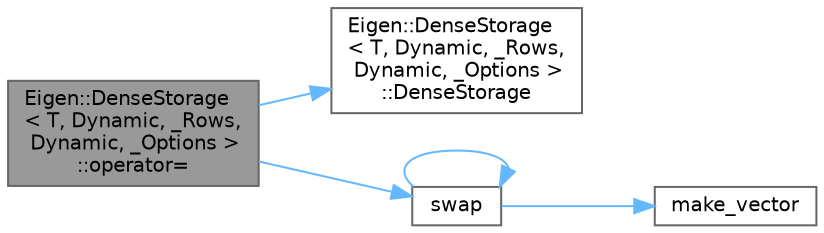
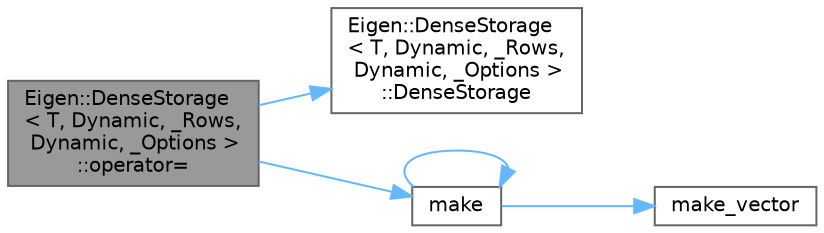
(457, 206) -> (457, 206)
